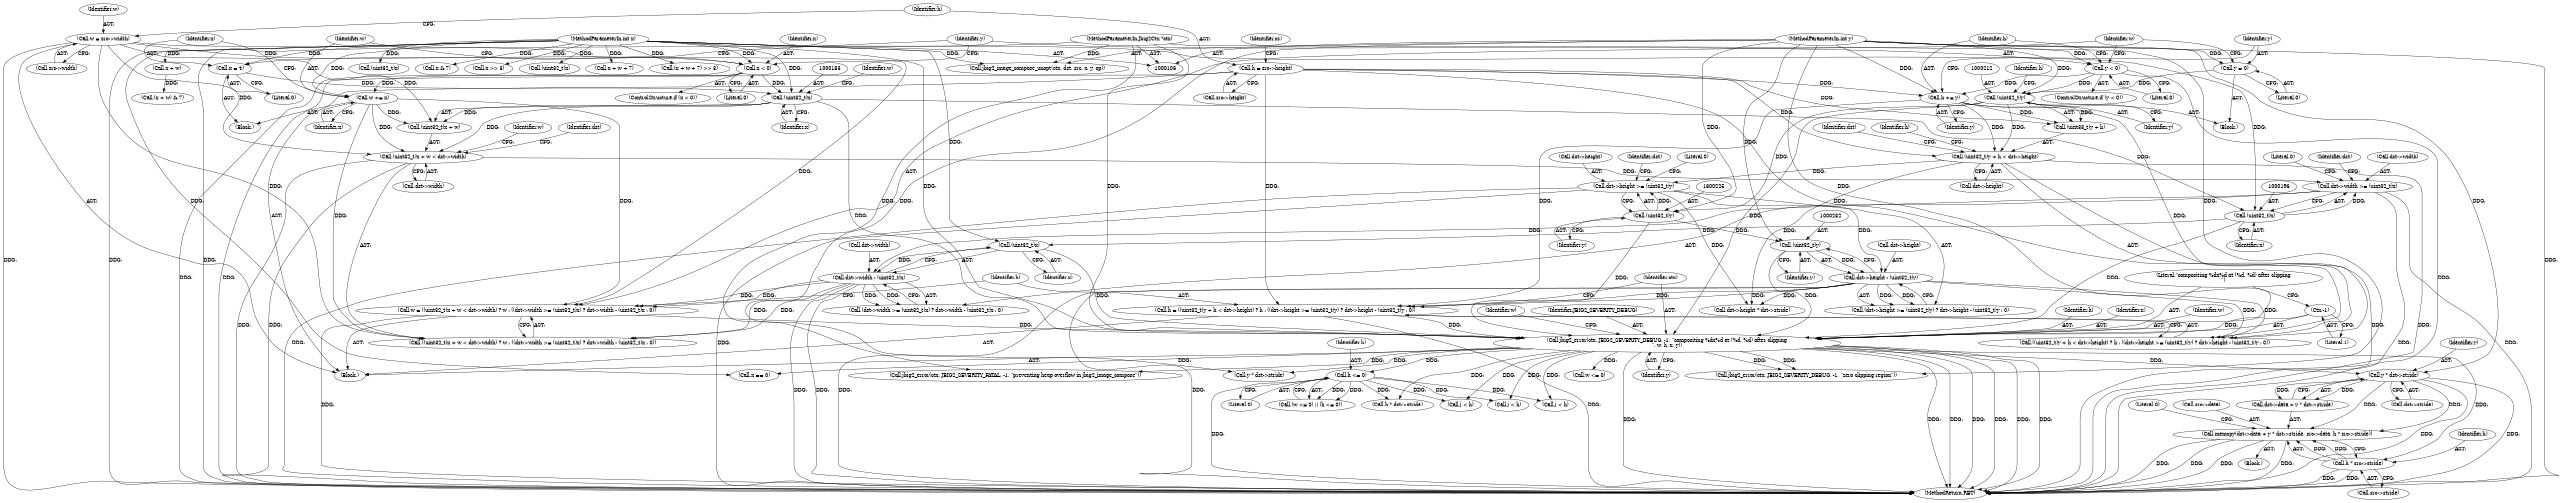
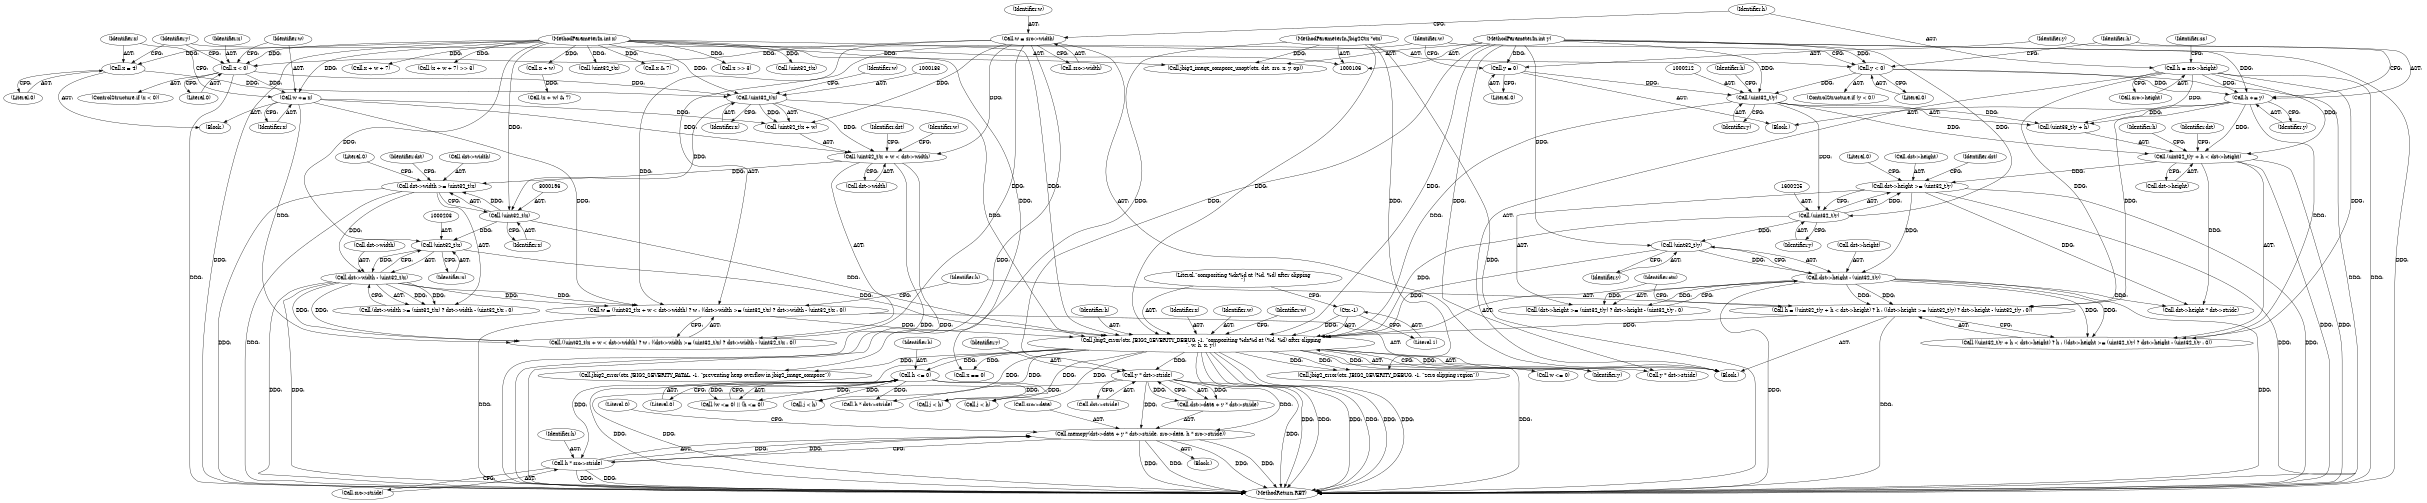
(2279, 187) -> (550, 187)
none -> (441, 216)
(1831, 216) -> none
(1593, 311) -> none
